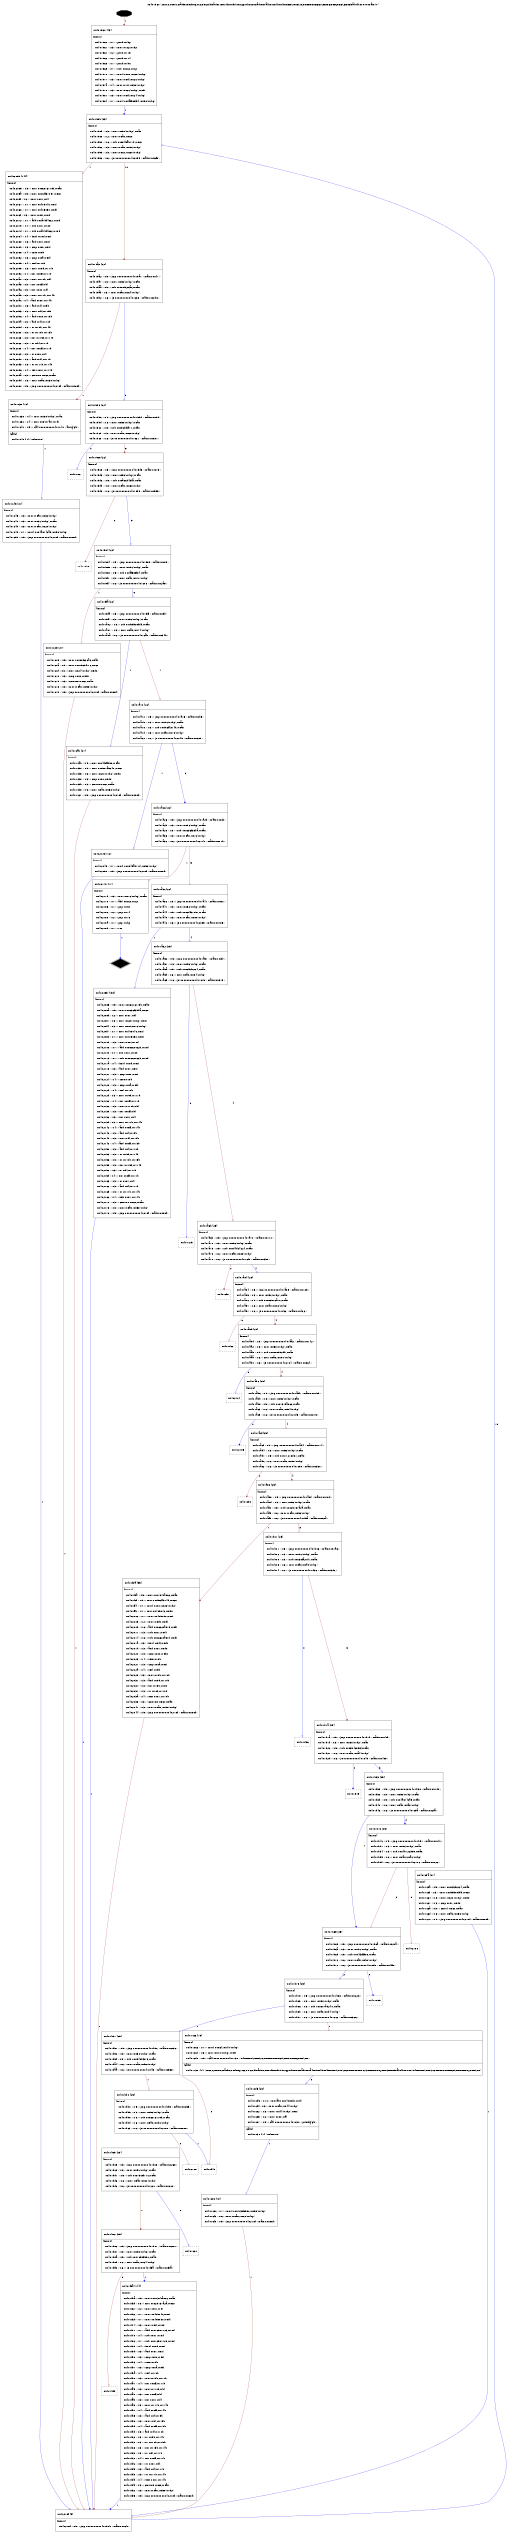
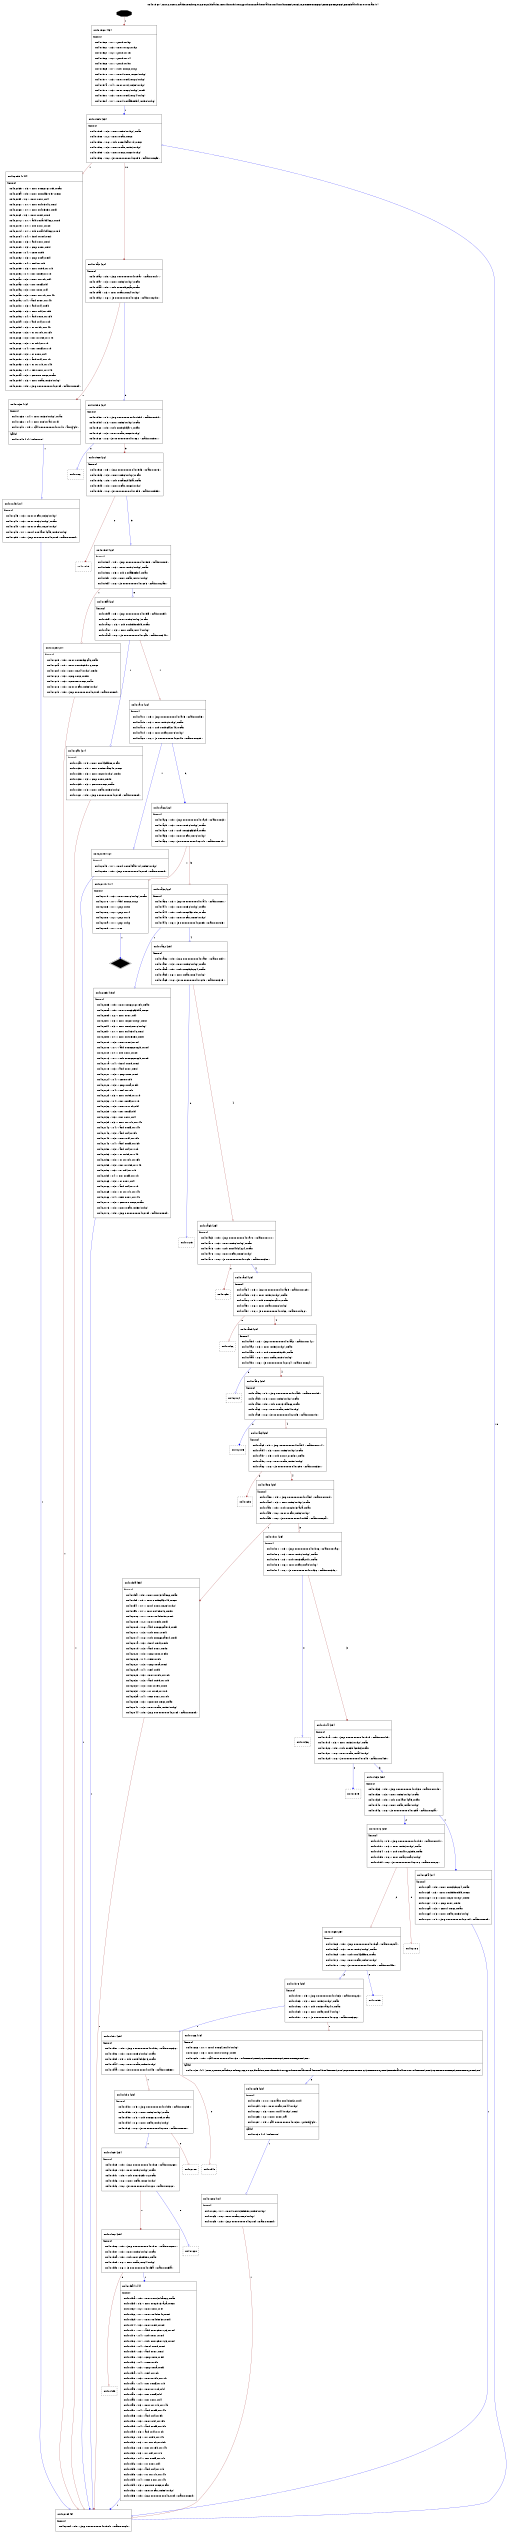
(352, 1869) -> (453, 1840)
(199, 2146) -> (147, 2140)
